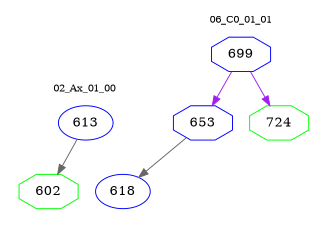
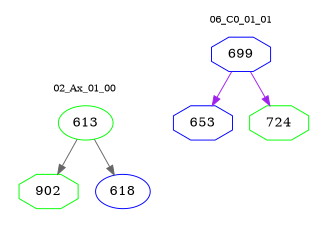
(86, 123) -> (86, 123)
(166, 154) -> (102, 153)
(49, 192) -> (49, 192)
